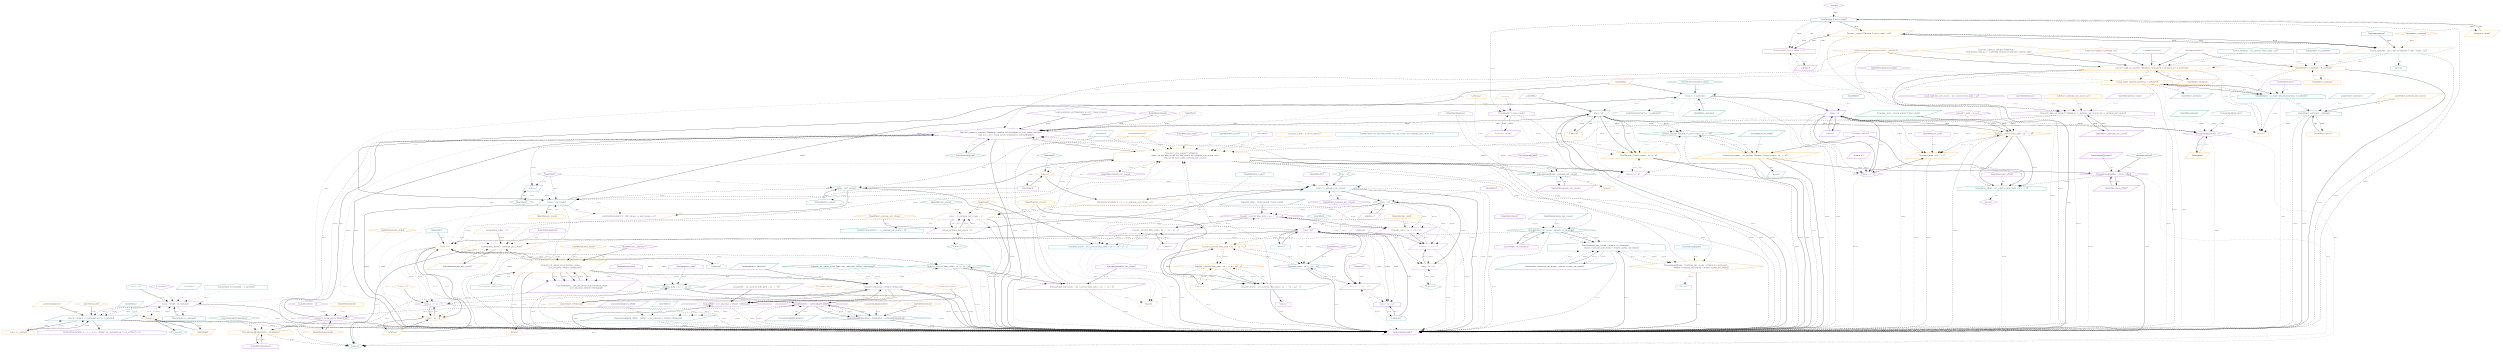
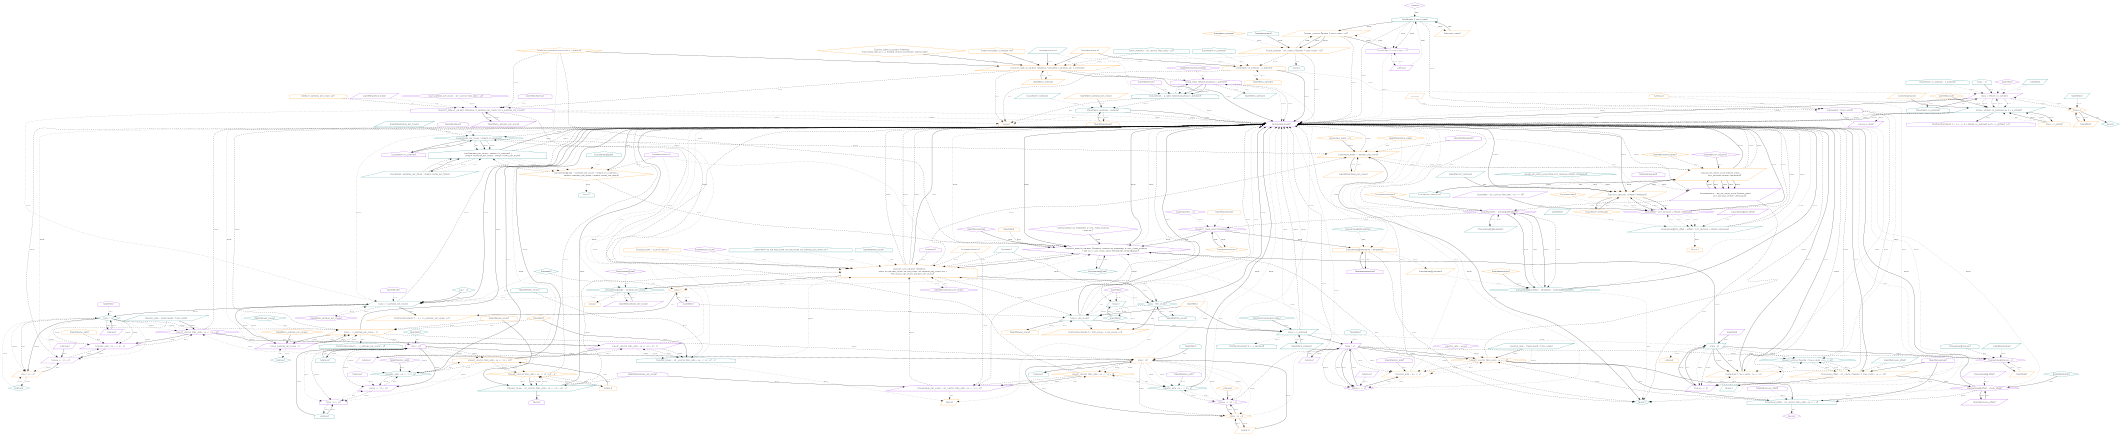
(2137, 82) -> (1206, 82)
(1887, 89) -> (1312, 205)
(1586, 125) -> none
(497, 230) -> (1340, 138)
(949, 266) -> (1093, 374)
(1492, 292) -> (885, 127)
(551, 323) -> (1404, 257)
